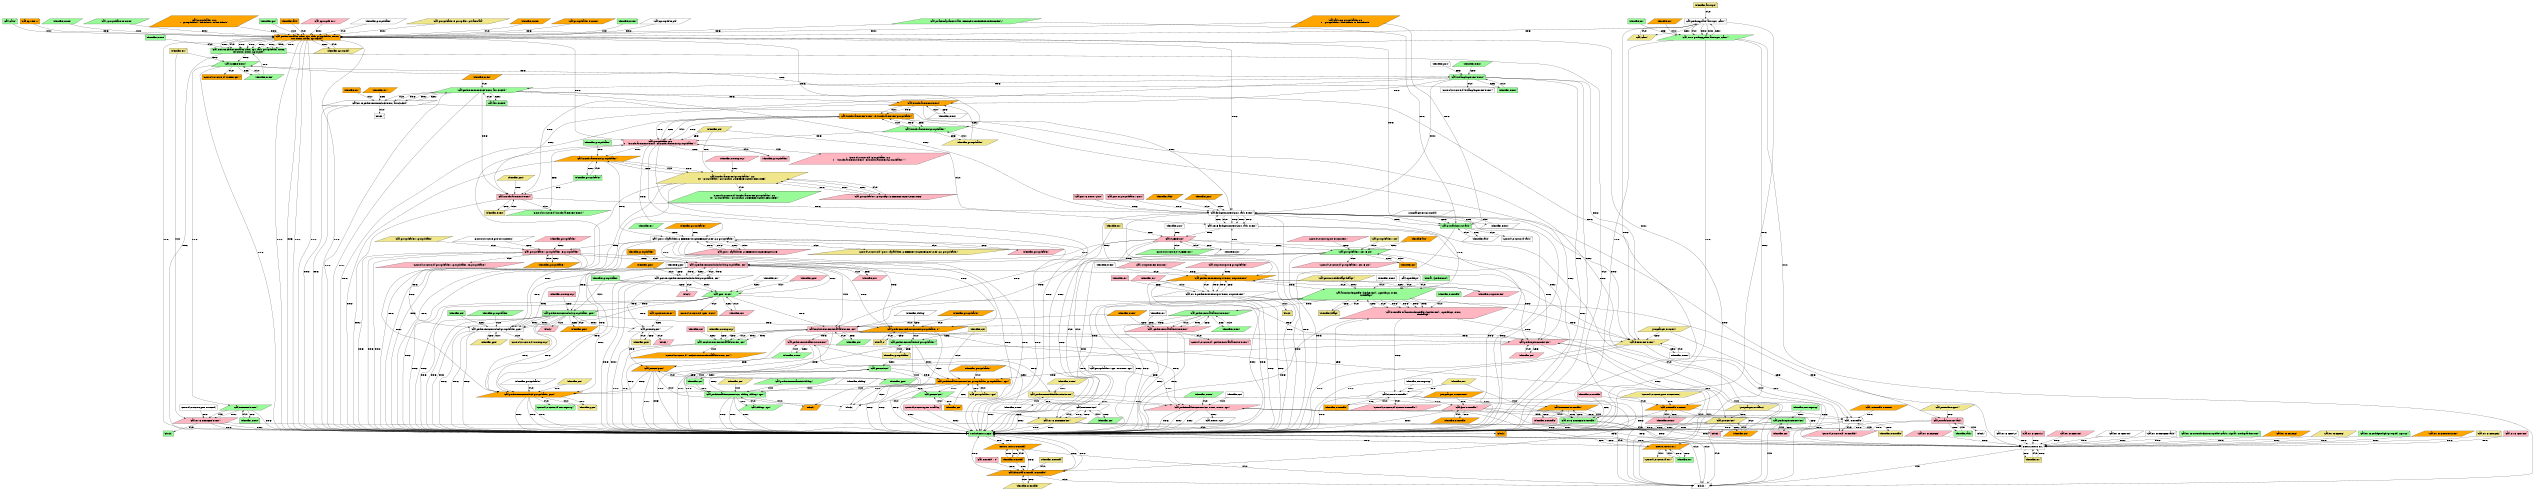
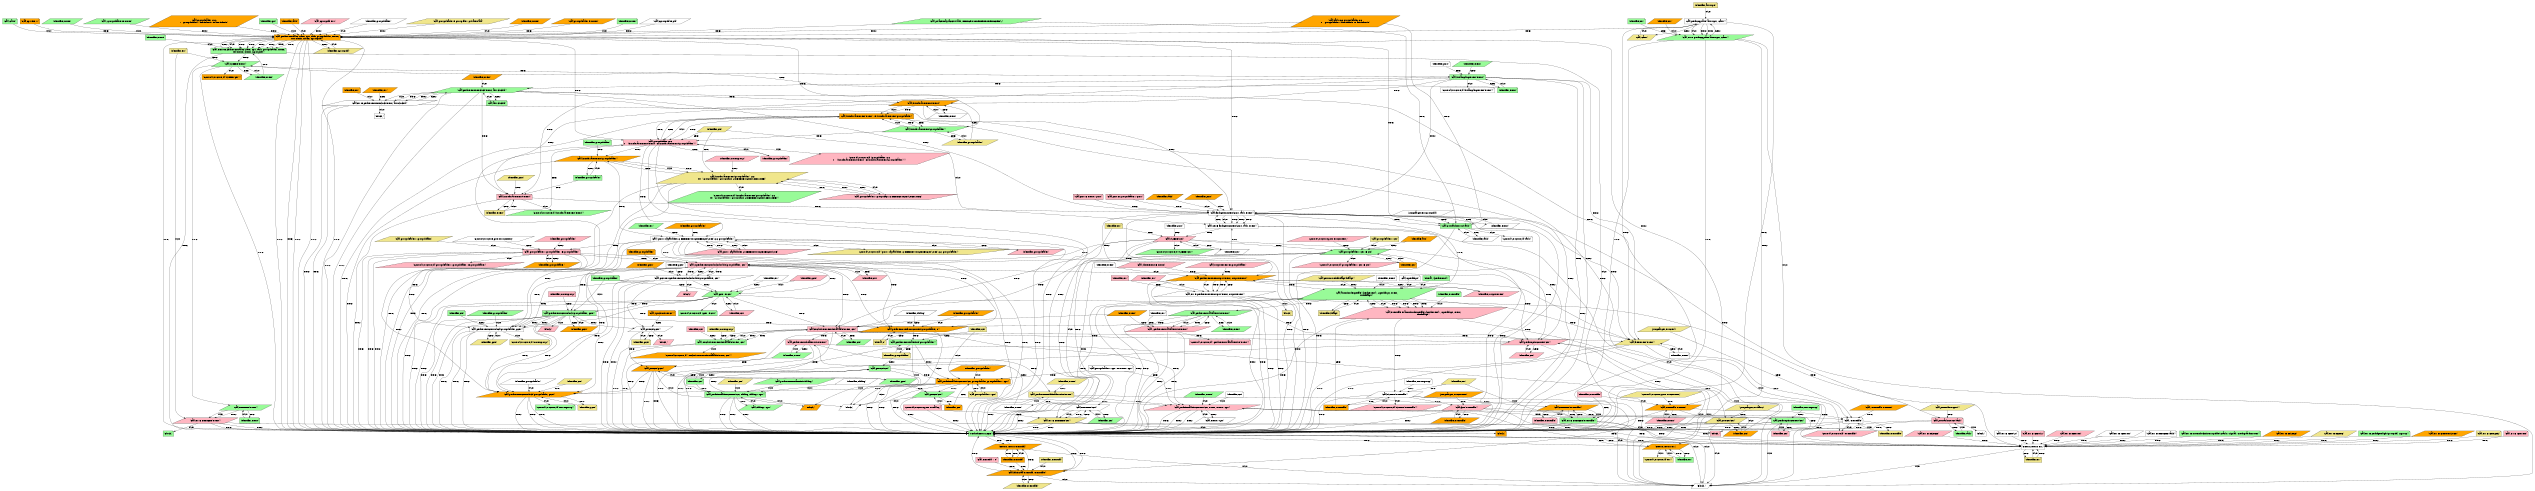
(1151, 265) -> (1151, 265)
(1228, 265) -> (1228, 265)
(846, 294) -> (846, 294)
(698, 313) -> (698, 313)
(1078, 329) -> (1078, 329)
(1654, 335) -> none
(916, 336) -> (916, 336)
(1200, 336) -> (1200, 336)
(199, 408) -> none
none -> (1203, 415)
(606, 433) -> none
